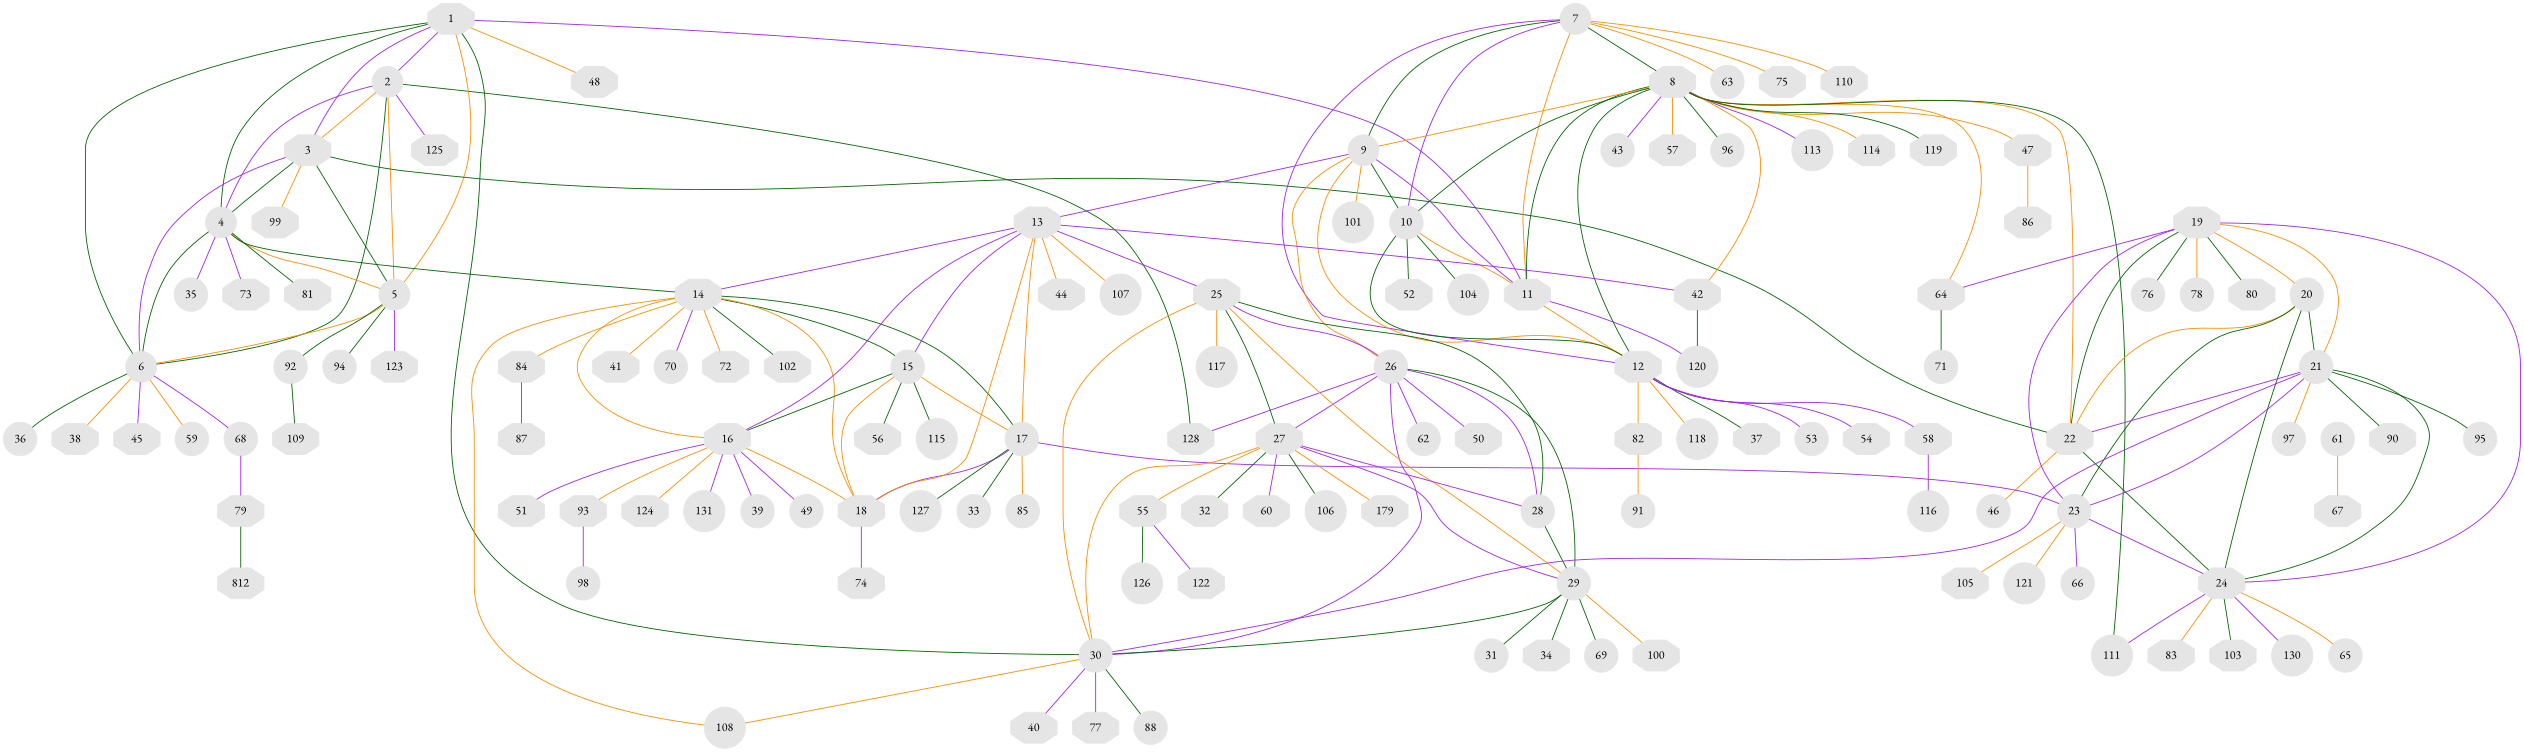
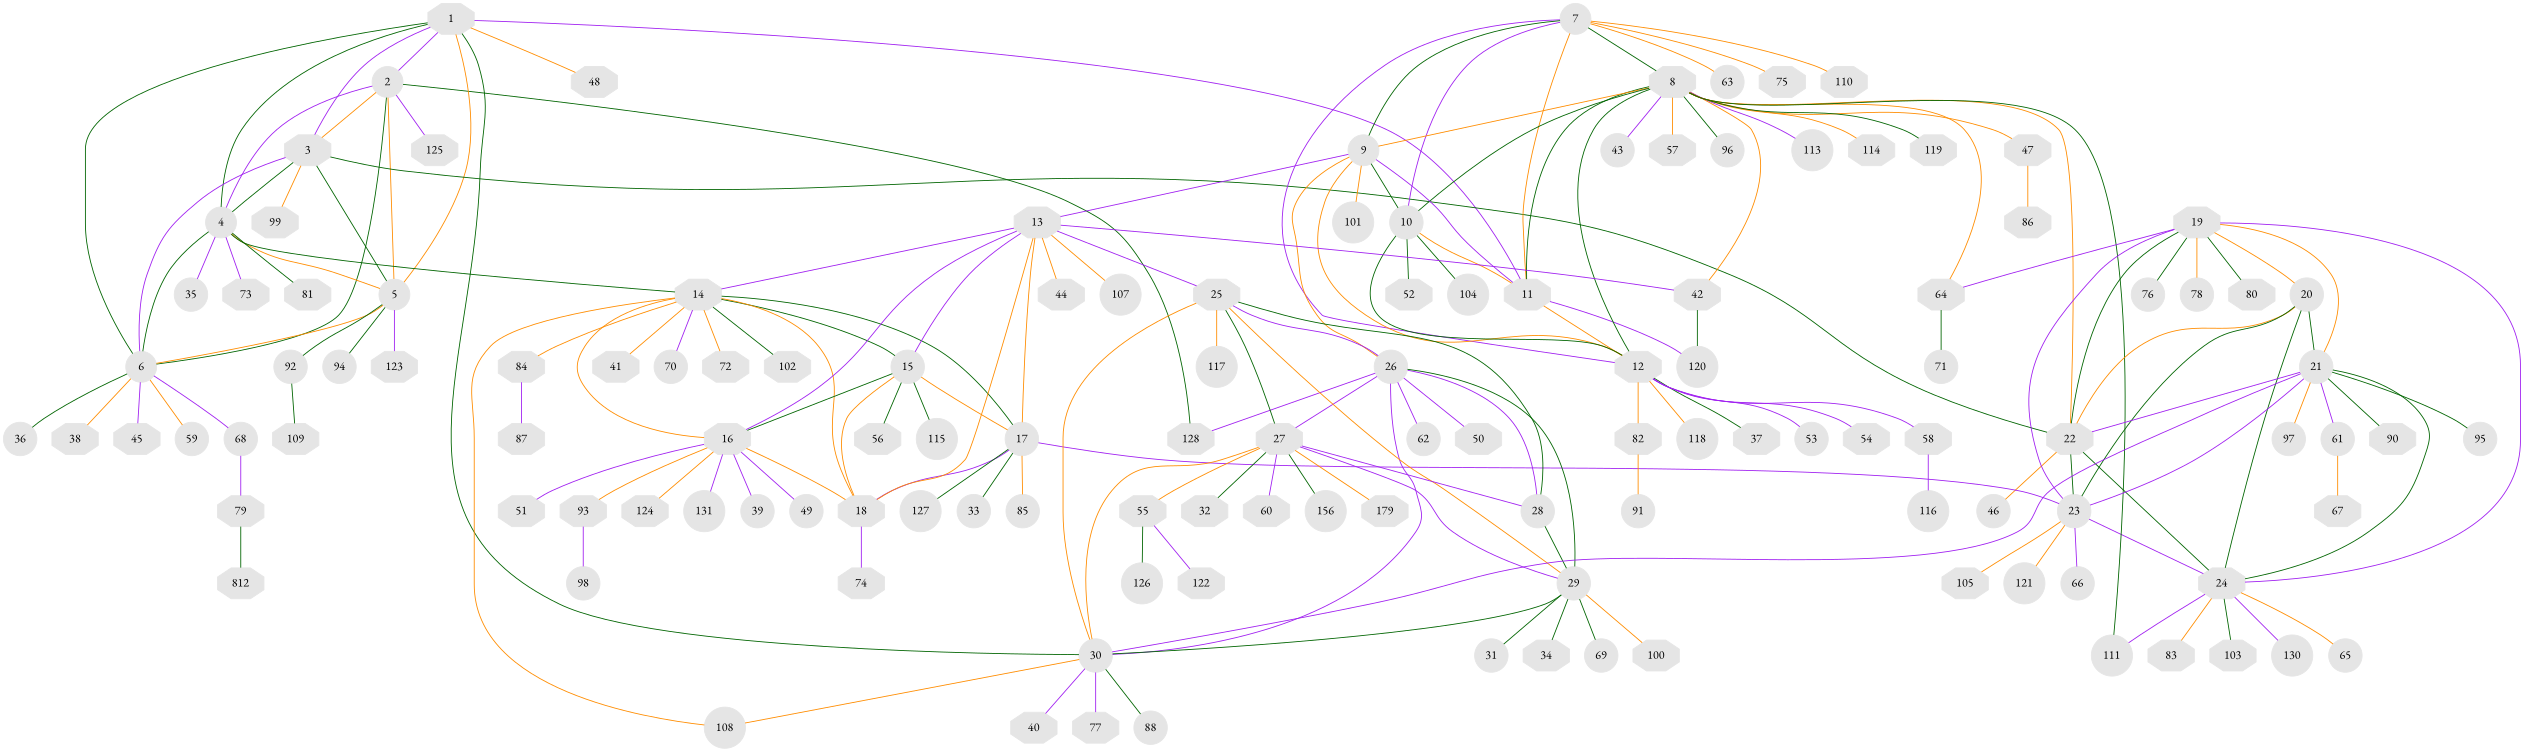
none -> (2327, 403)
none -> (2072, 470)
(1326, 511) -> (1326, 511)
